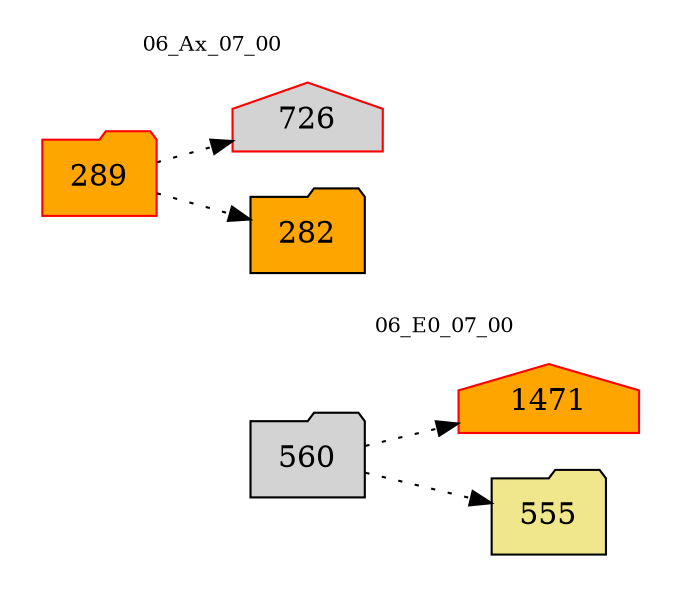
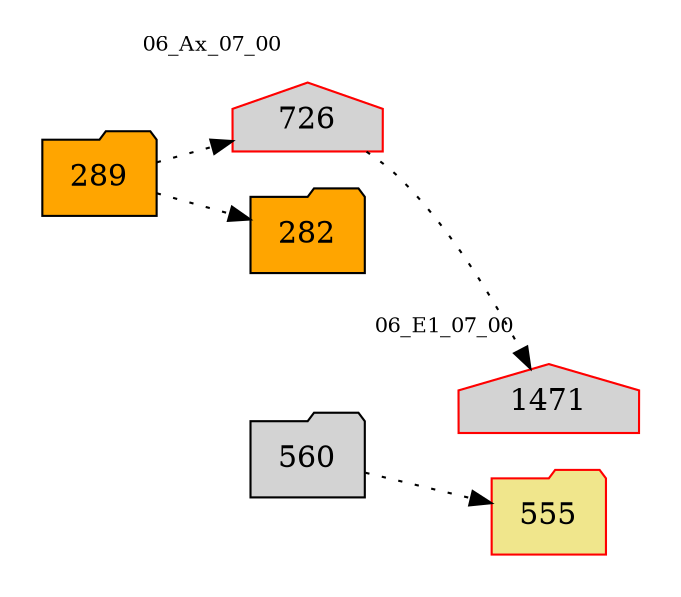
(99, 178) -> (99, 178)
(445, 327) -> (445, 327)
(549, 402) -> (549, 402)
(401, 437) -> (454, 242)
(549, 516) -> (549, 516)
